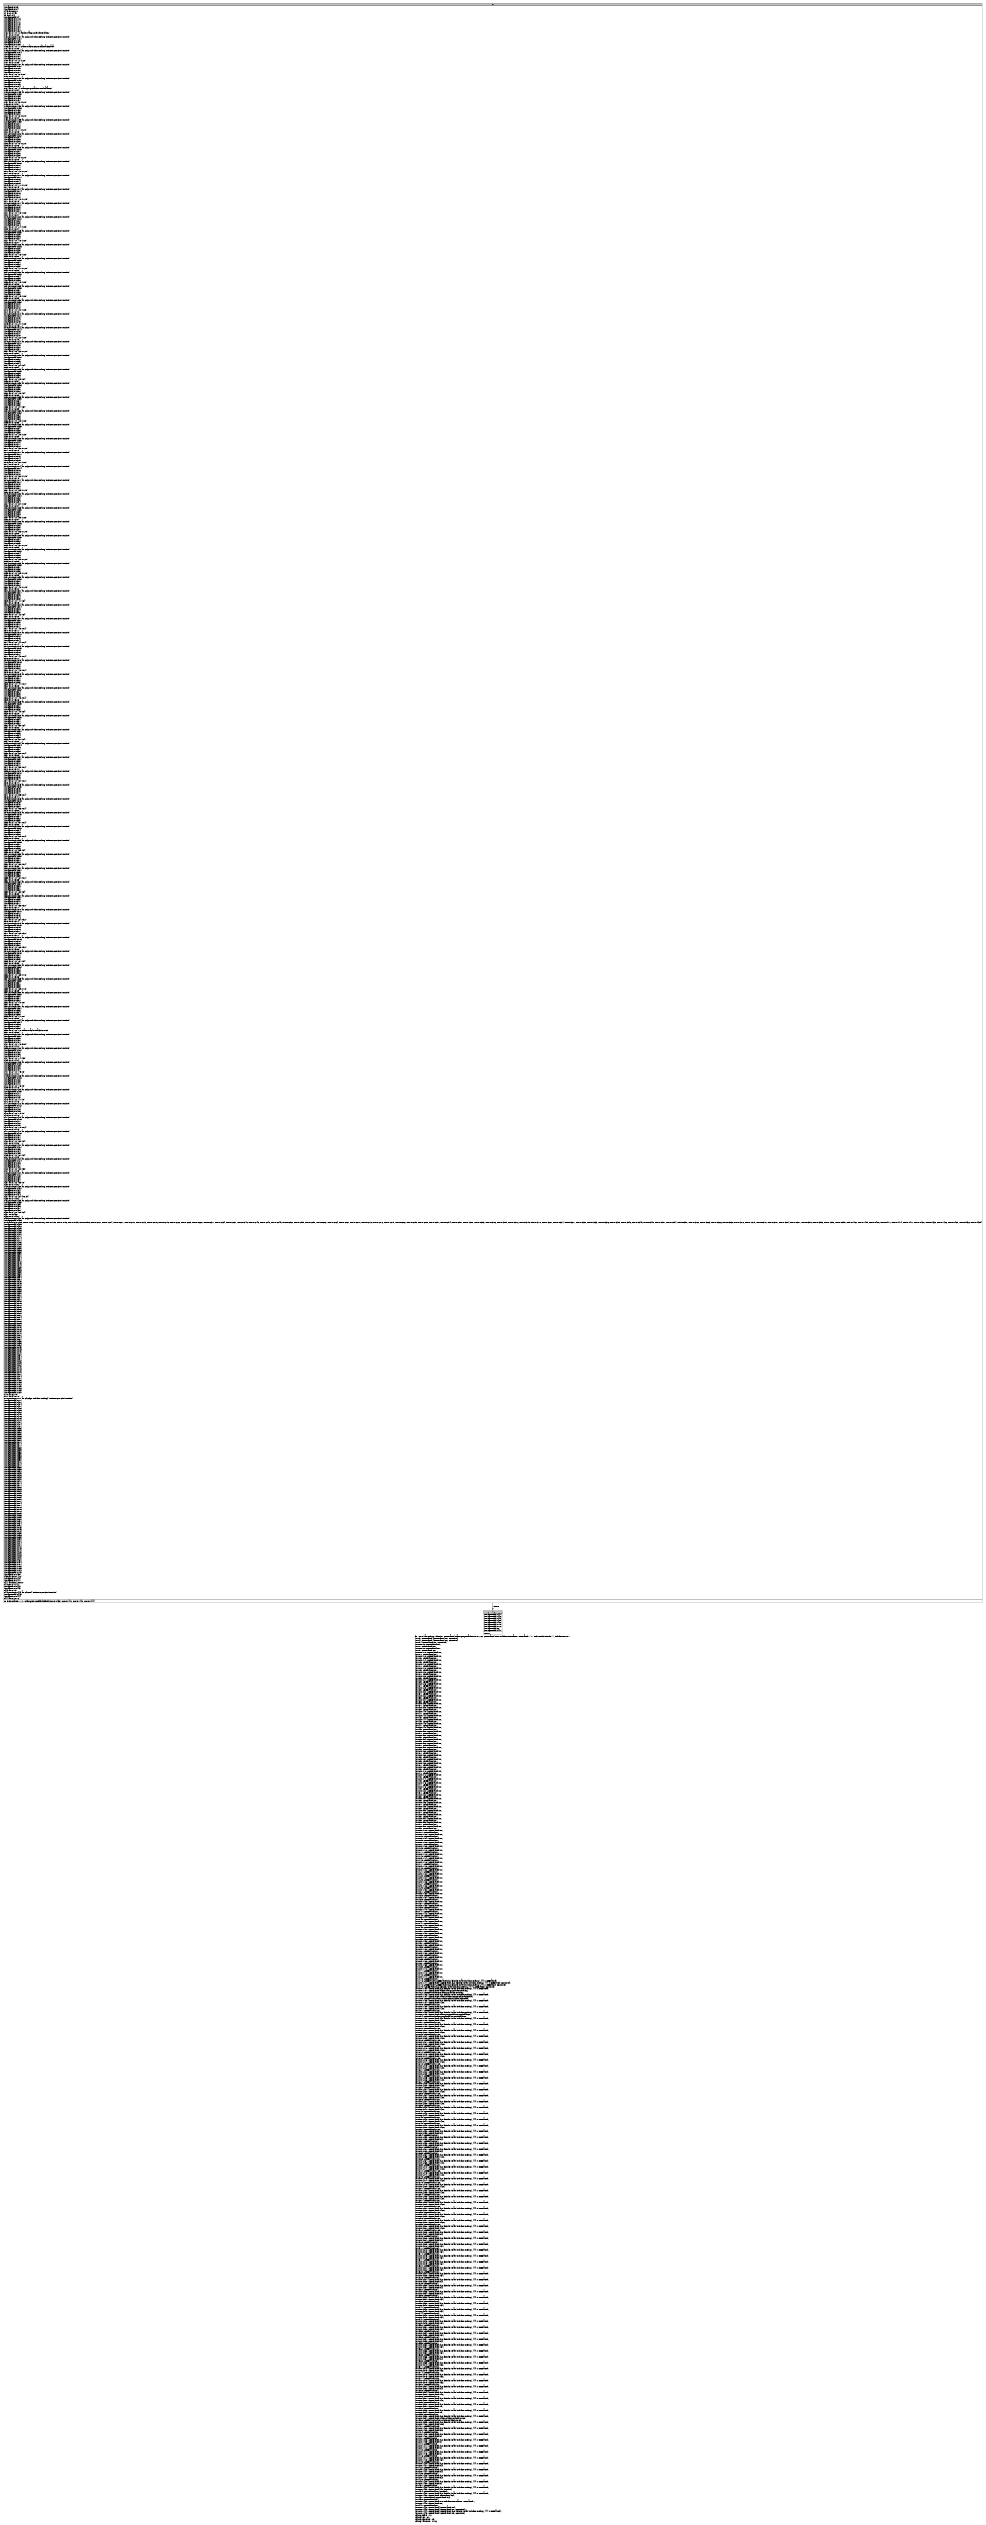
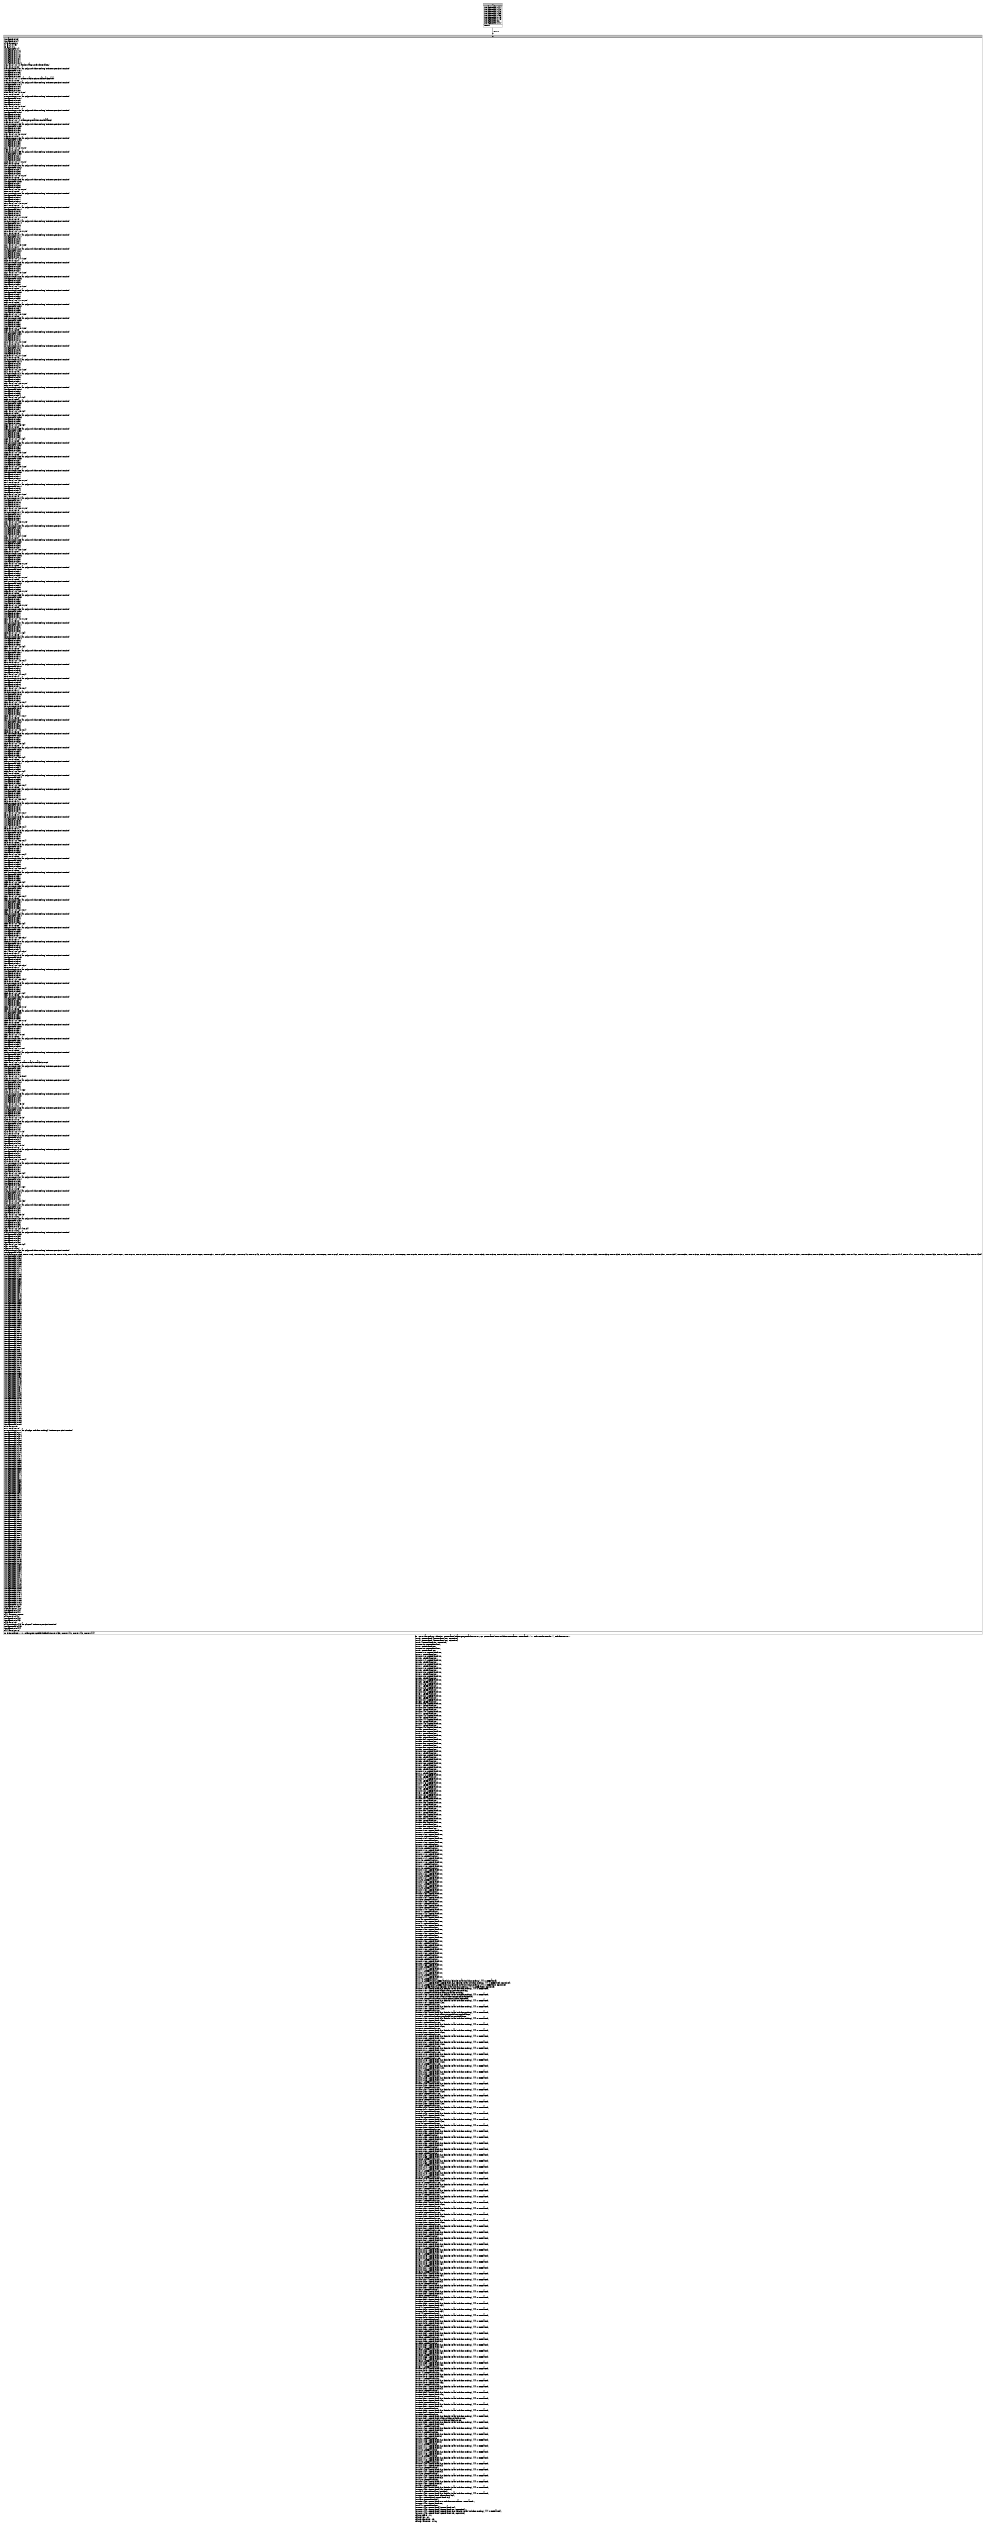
(493, 1606) -> (493, 30)
